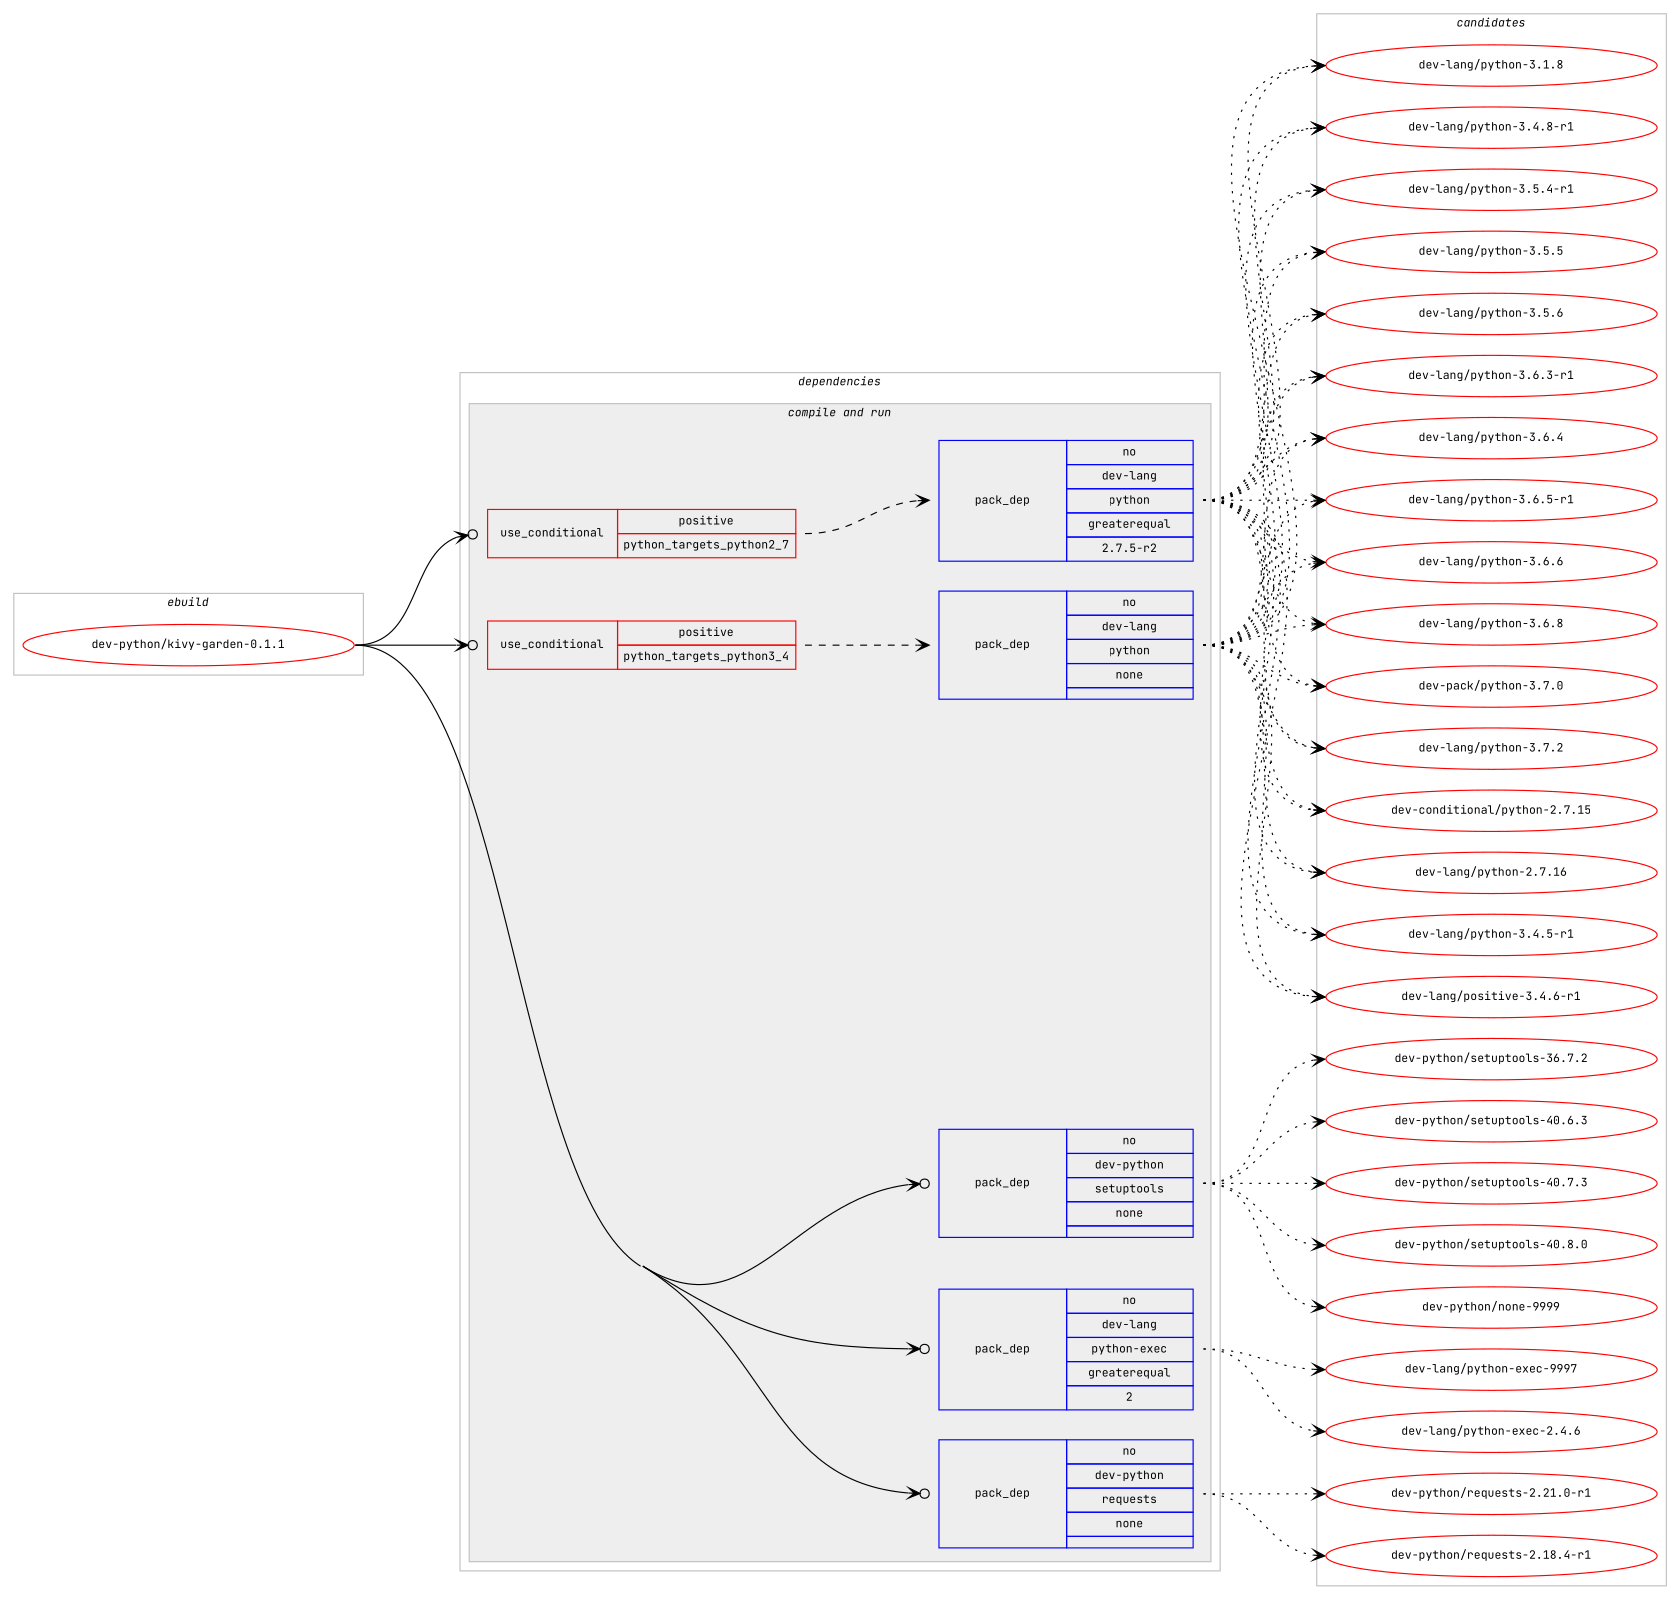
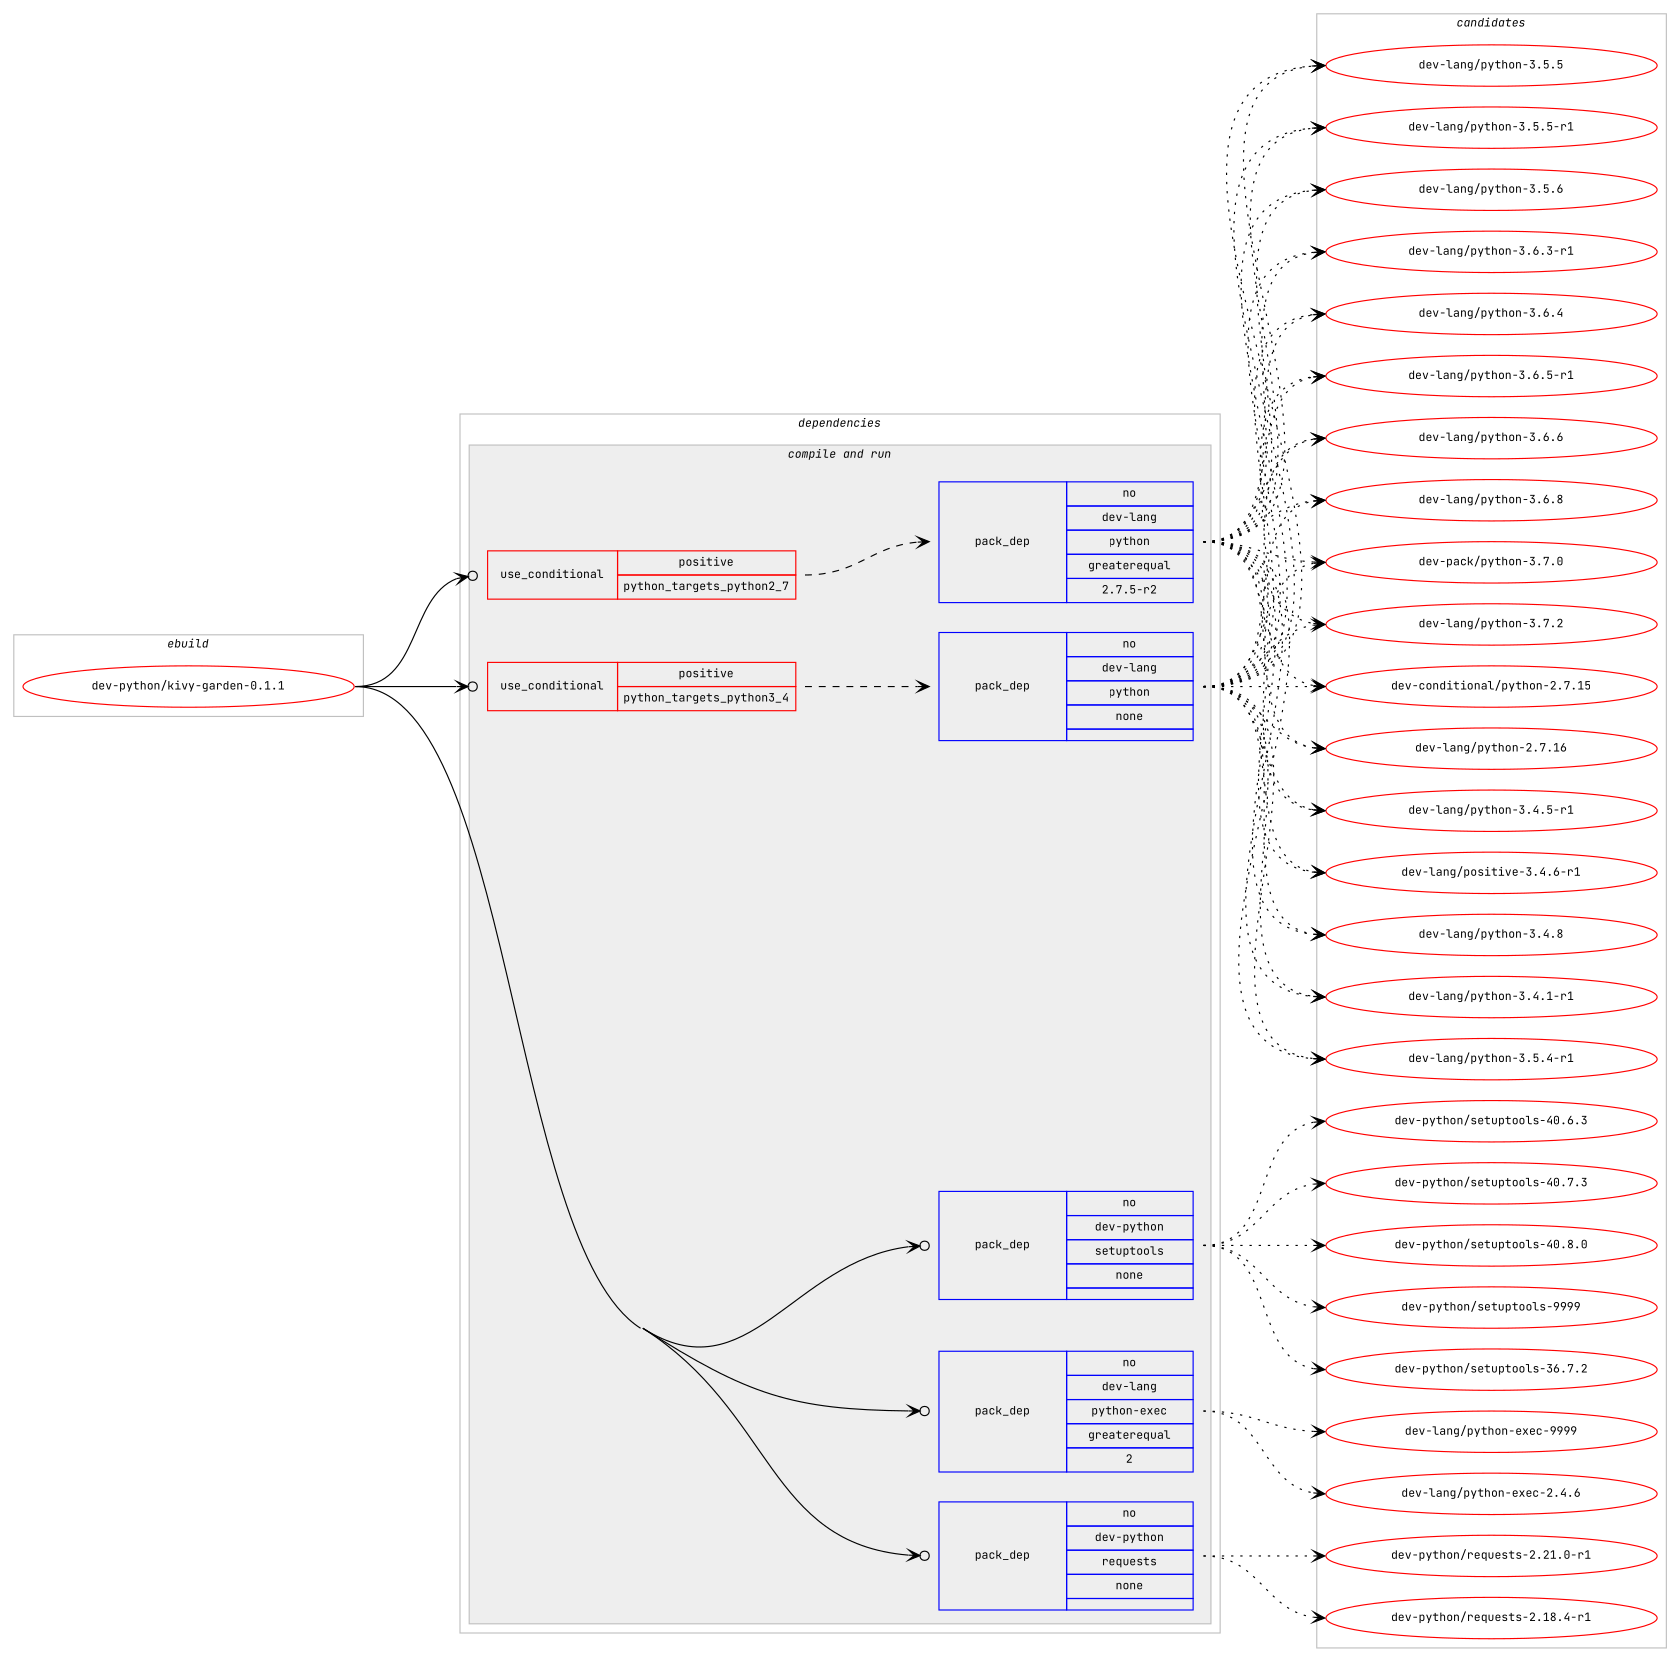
(1492, 66) -> (1492, 935)
none -> (1492, 128)
(1492, 128) -> (1492, 997)
(1492, 1308) -> (1492, 1308)
(1492, 1370) -> (1492, 1432)
